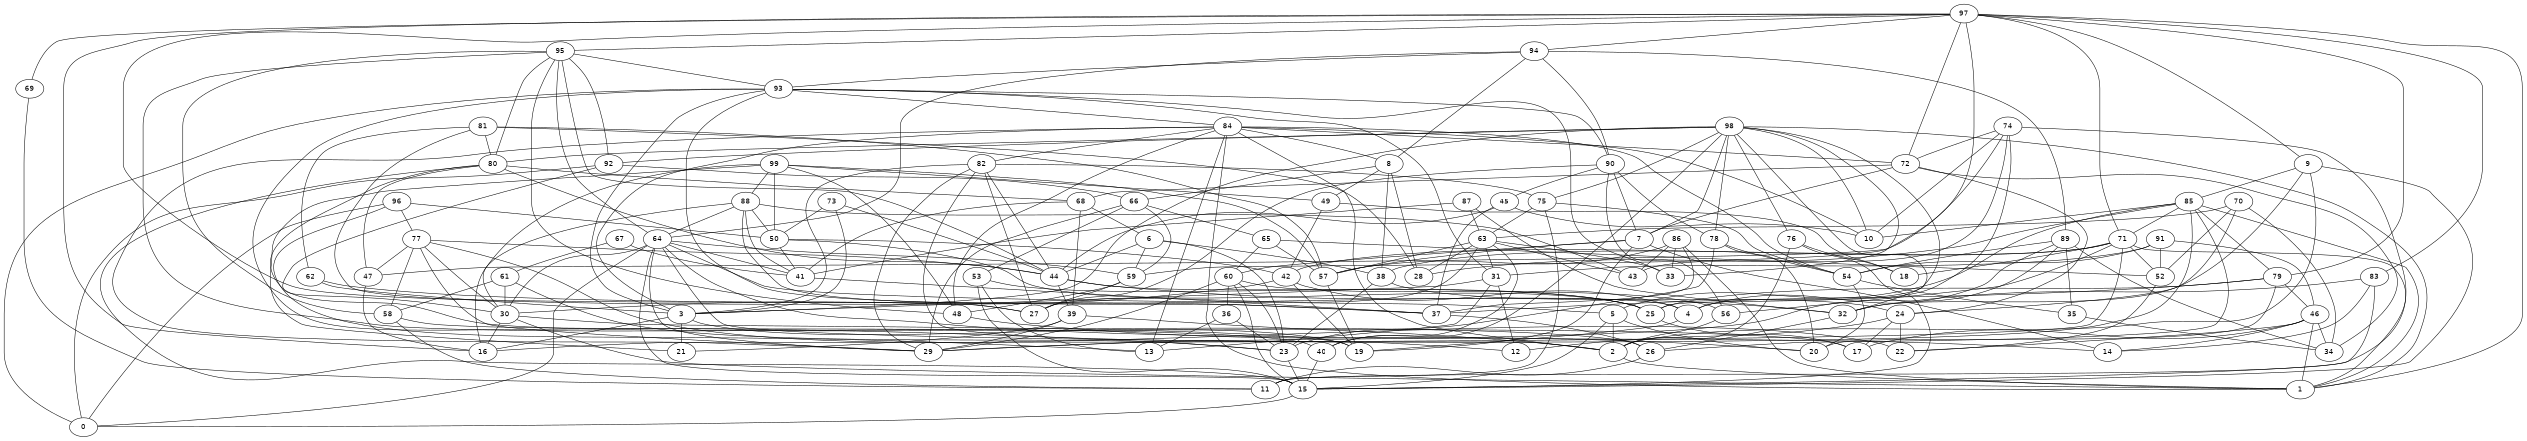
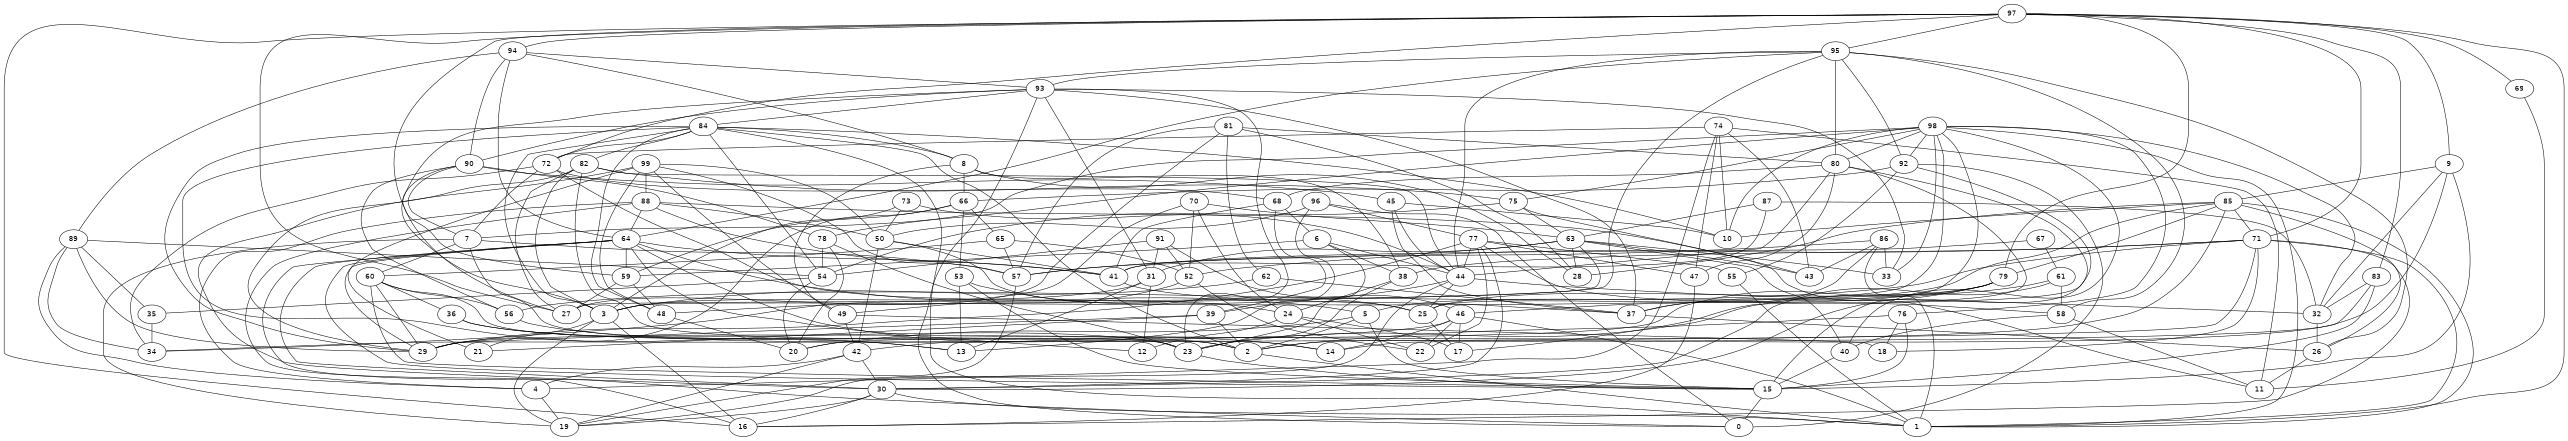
none -> (1732, 277)
none -> (1018, 302)
none -> (1140, 375)
